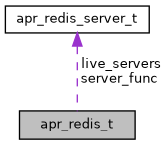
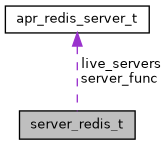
(77, 125) -> (77, 125)
